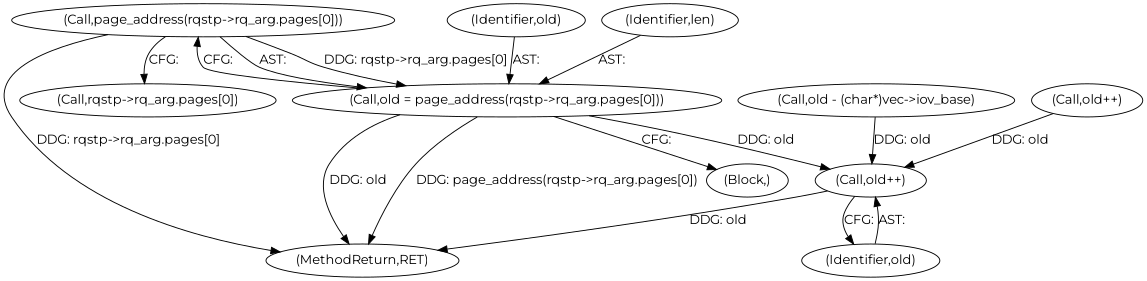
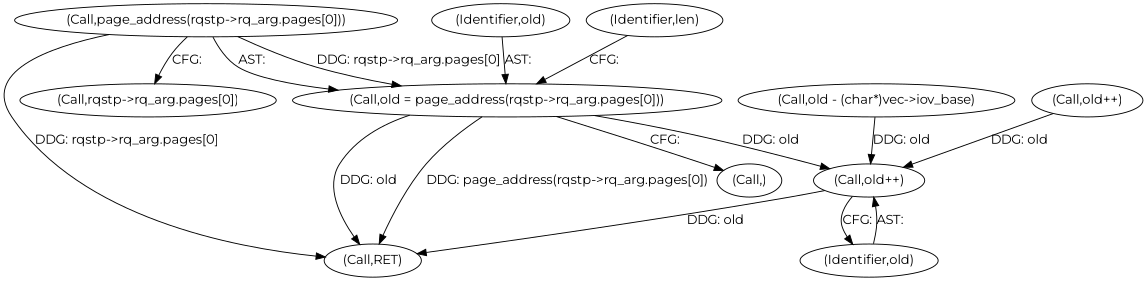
(614, 60) -> (606, 60)
(270, 79) -> none
(747, 180) -> (749, 180)
(362, 261) -> (373, 261)
